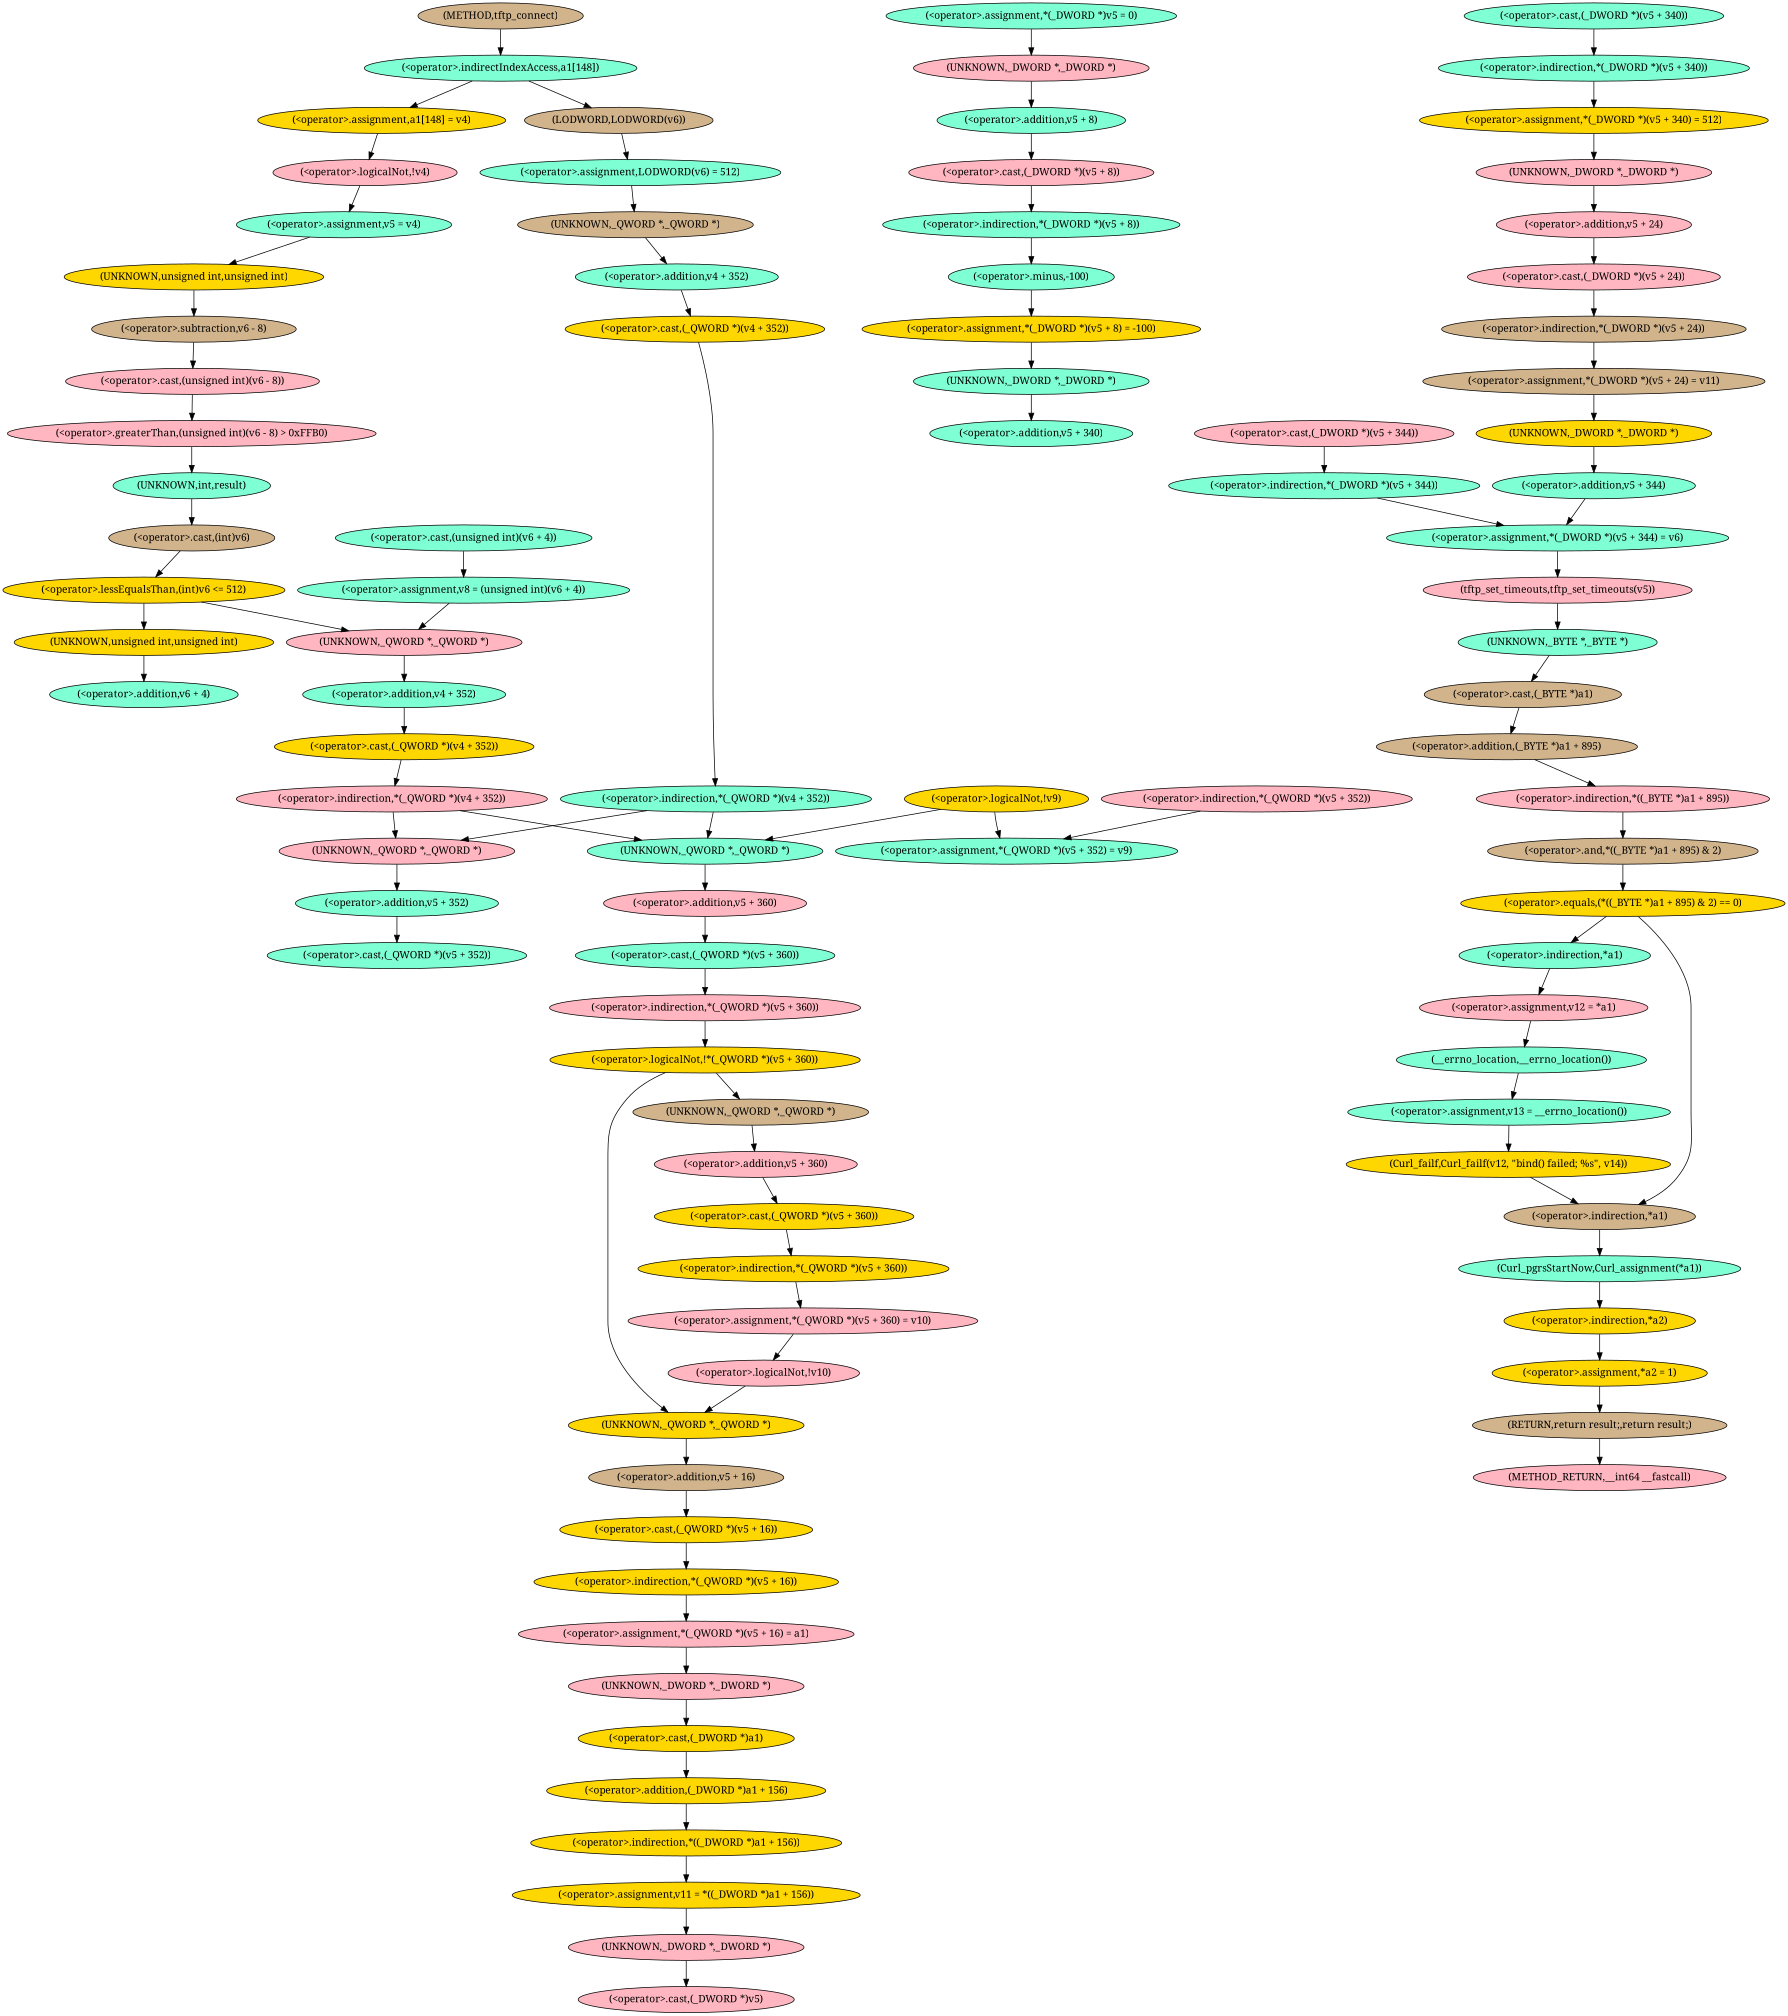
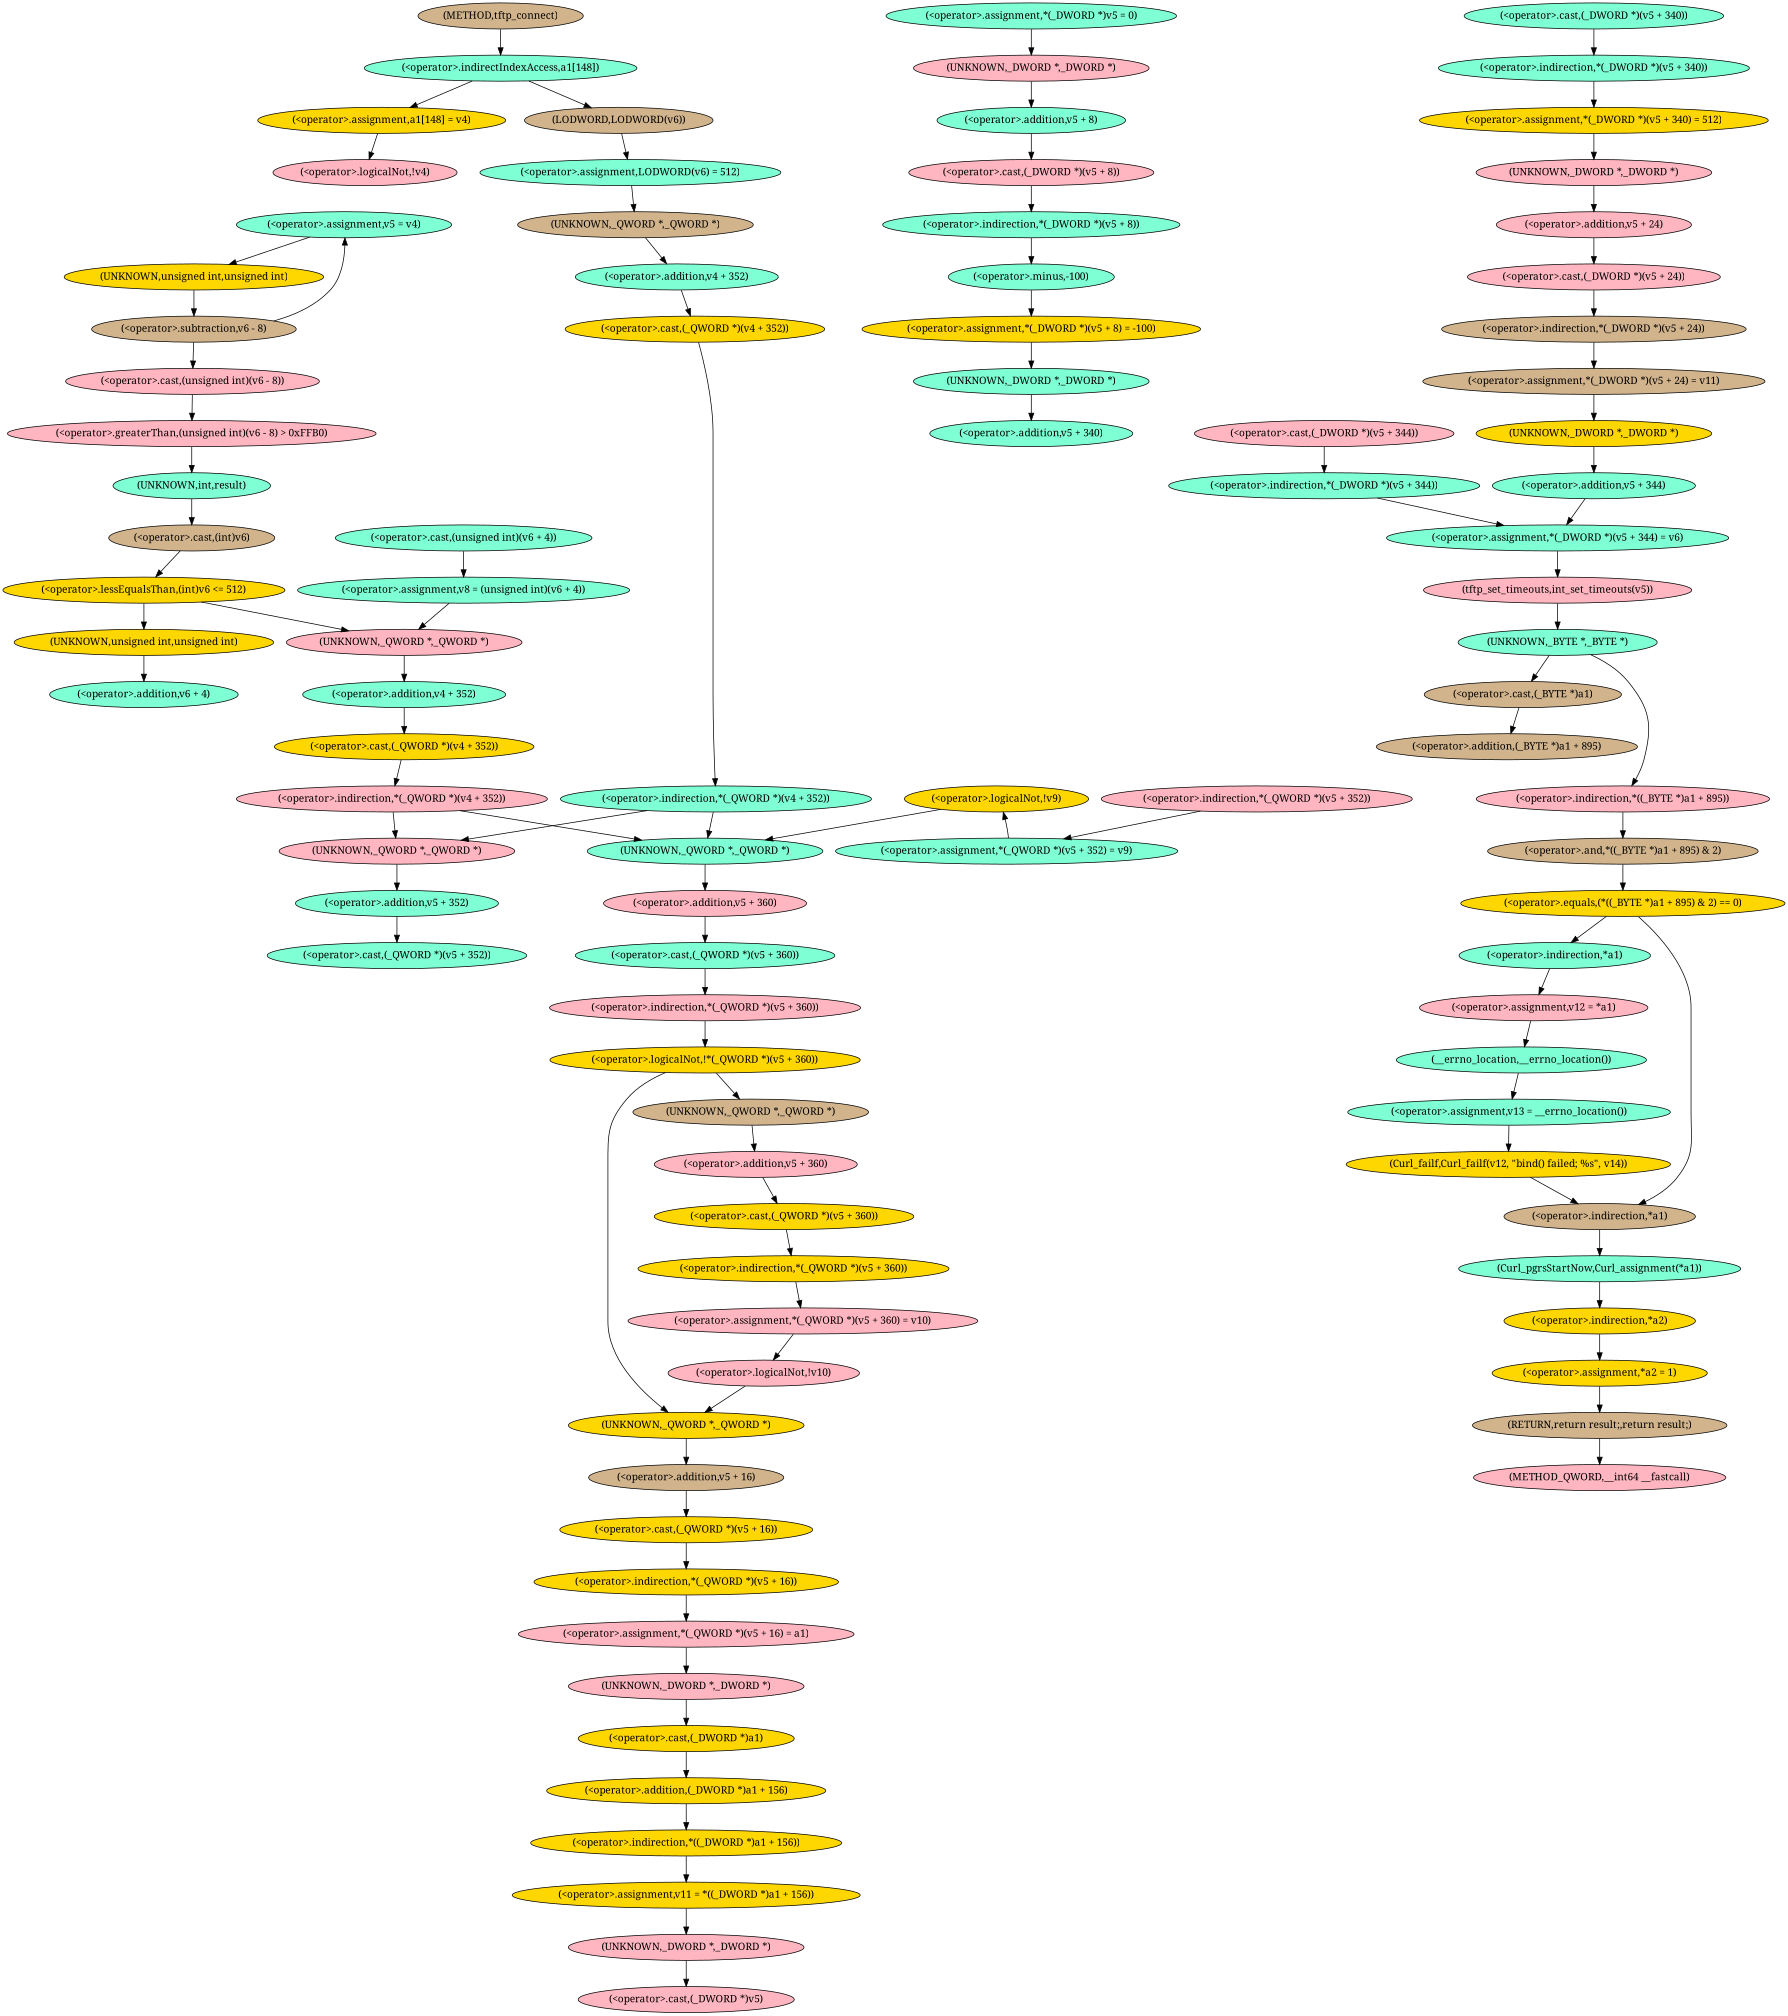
(356, 195) -> (324, 296)
(1558, 590) -> (1558, 590)
(1562, 771) -> (1644, 706)
(996, 822) -> (1007, 829)
(1600, 1478) -> (1600, 1478)
